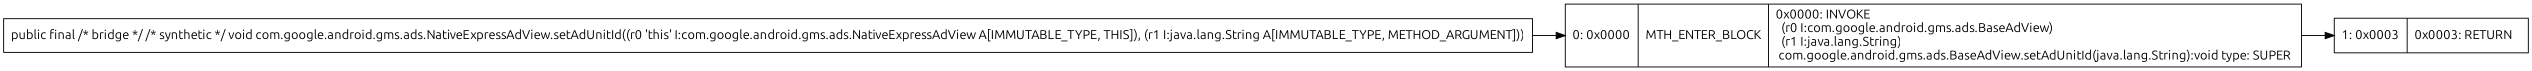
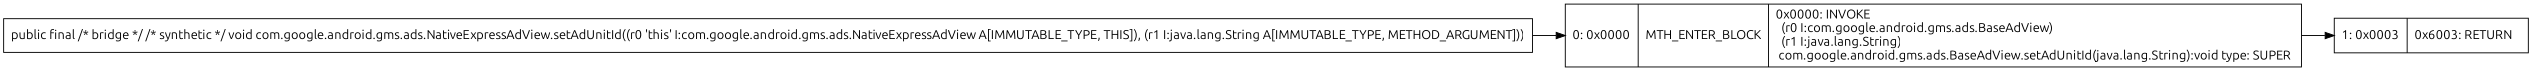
(2468, 35) -> (2468, 35)
